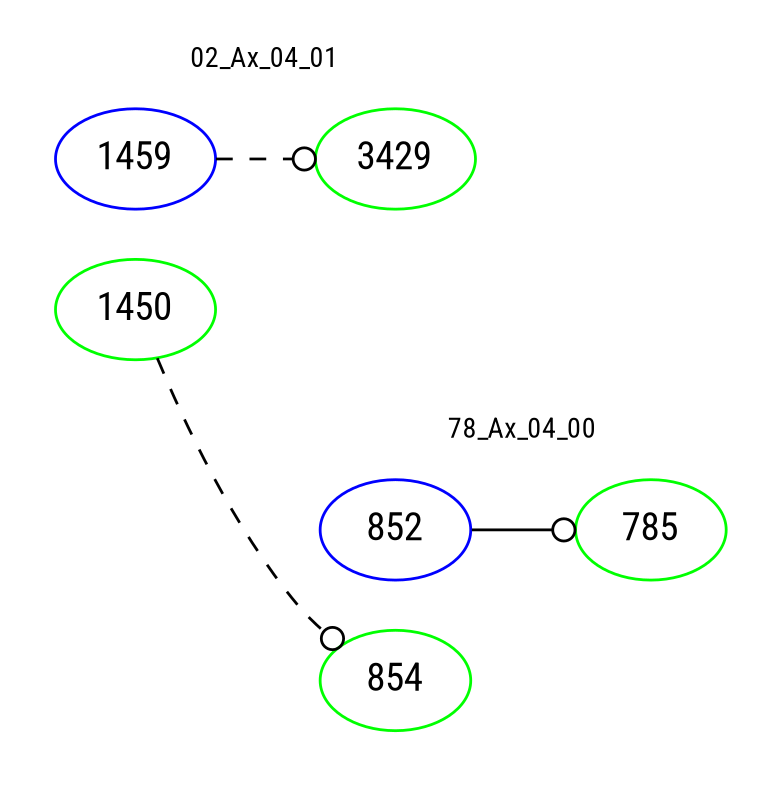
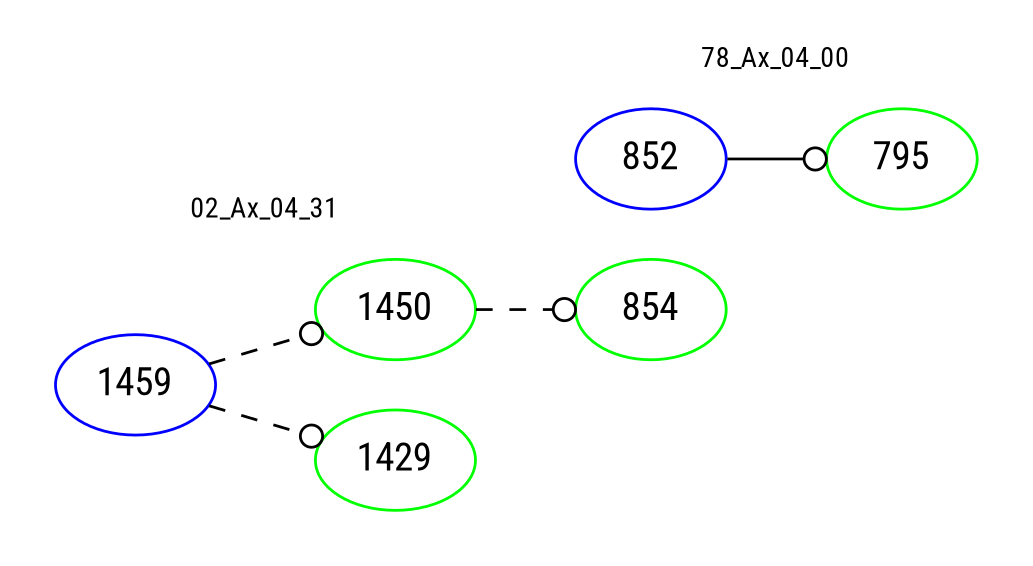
(265, 60) -> (265, 211)
(395, 159) -> (395, 460)
none -> (255, 350)
(651, 530) -> (902, 159)
